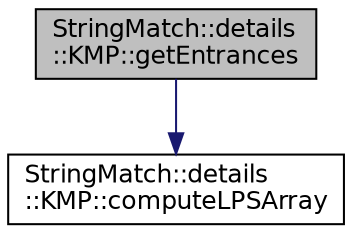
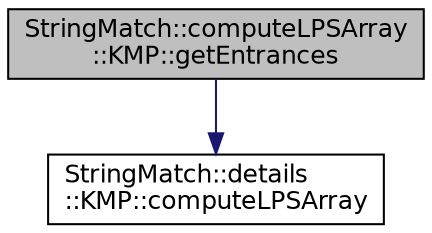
(176, 44) -> (216, 44)
